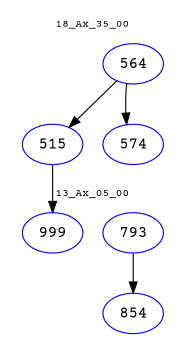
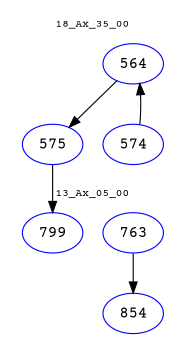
(126, 98) -> (141, 110)
(53, 144) -> (53, 144)
(53, 233) -> (53, 233)
(133, 233) -> (133, 233)
